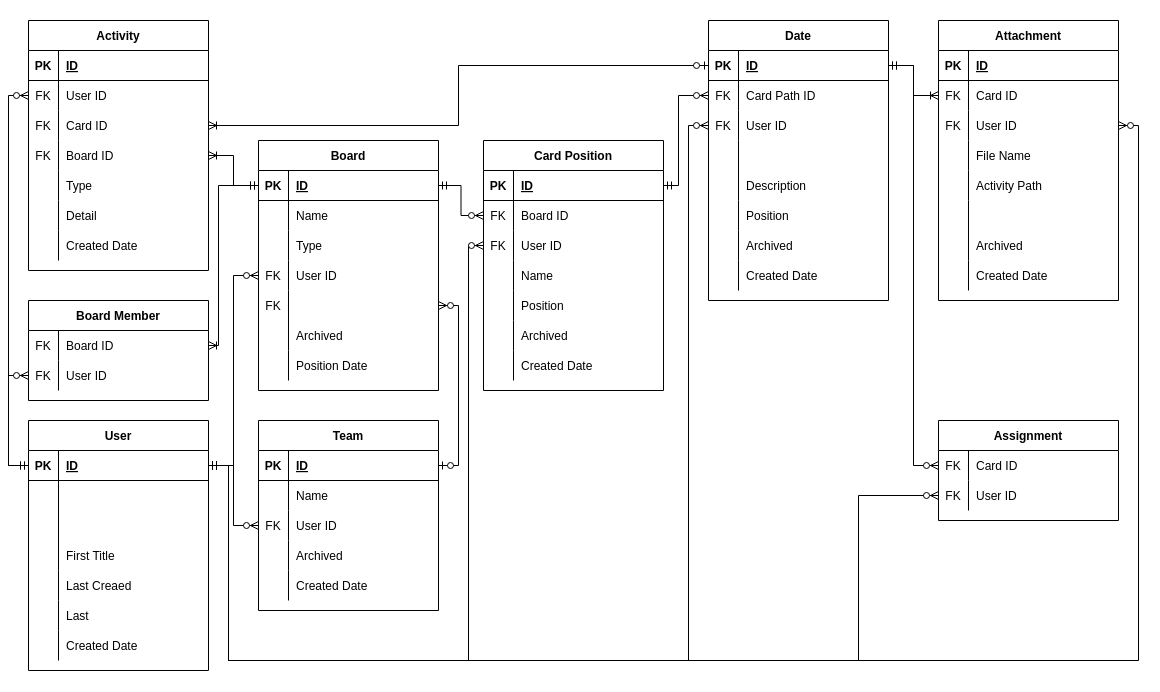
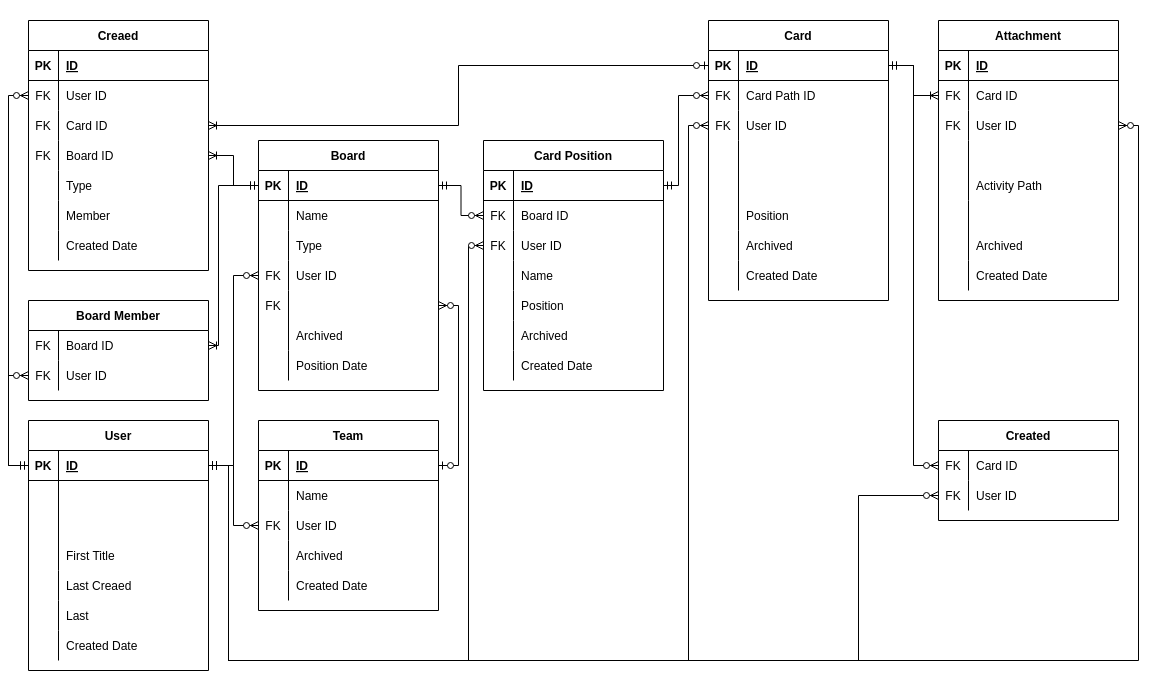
(118, 36) -> (118, 36)
(798, 36) -> (798, 36)
(1044, 156) -> none
(814, 186) -> none
(83, 216) -> (86, 216)
(1028, 436) -> (1028, 436)
